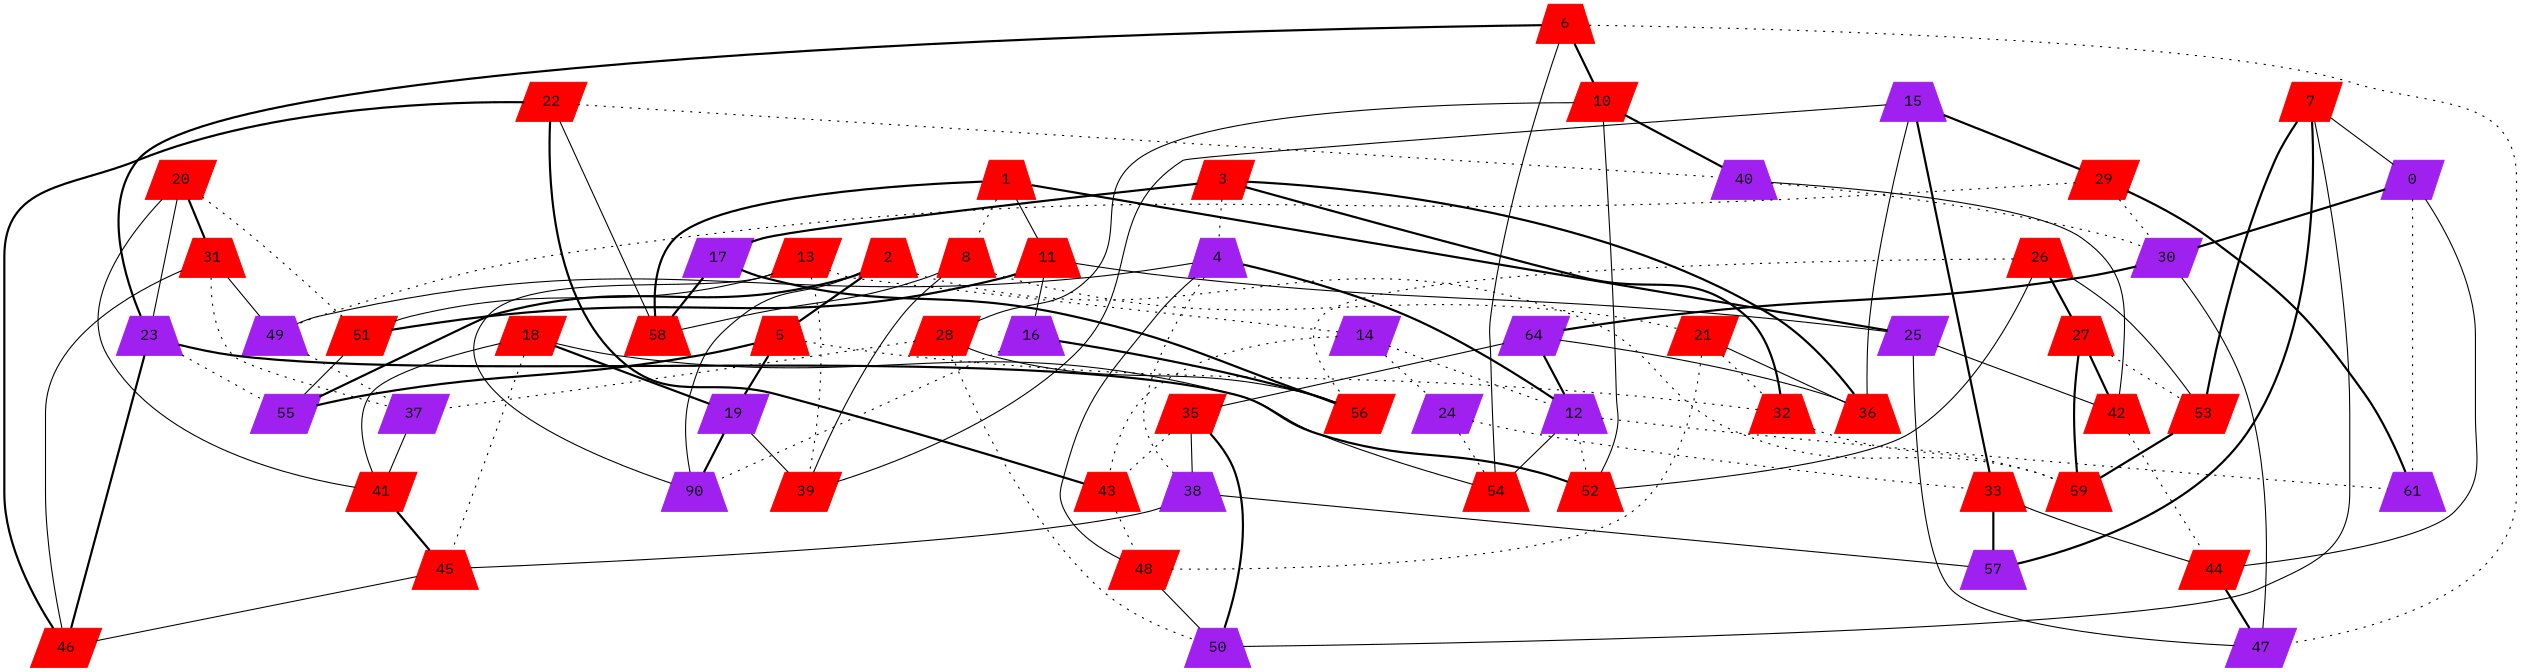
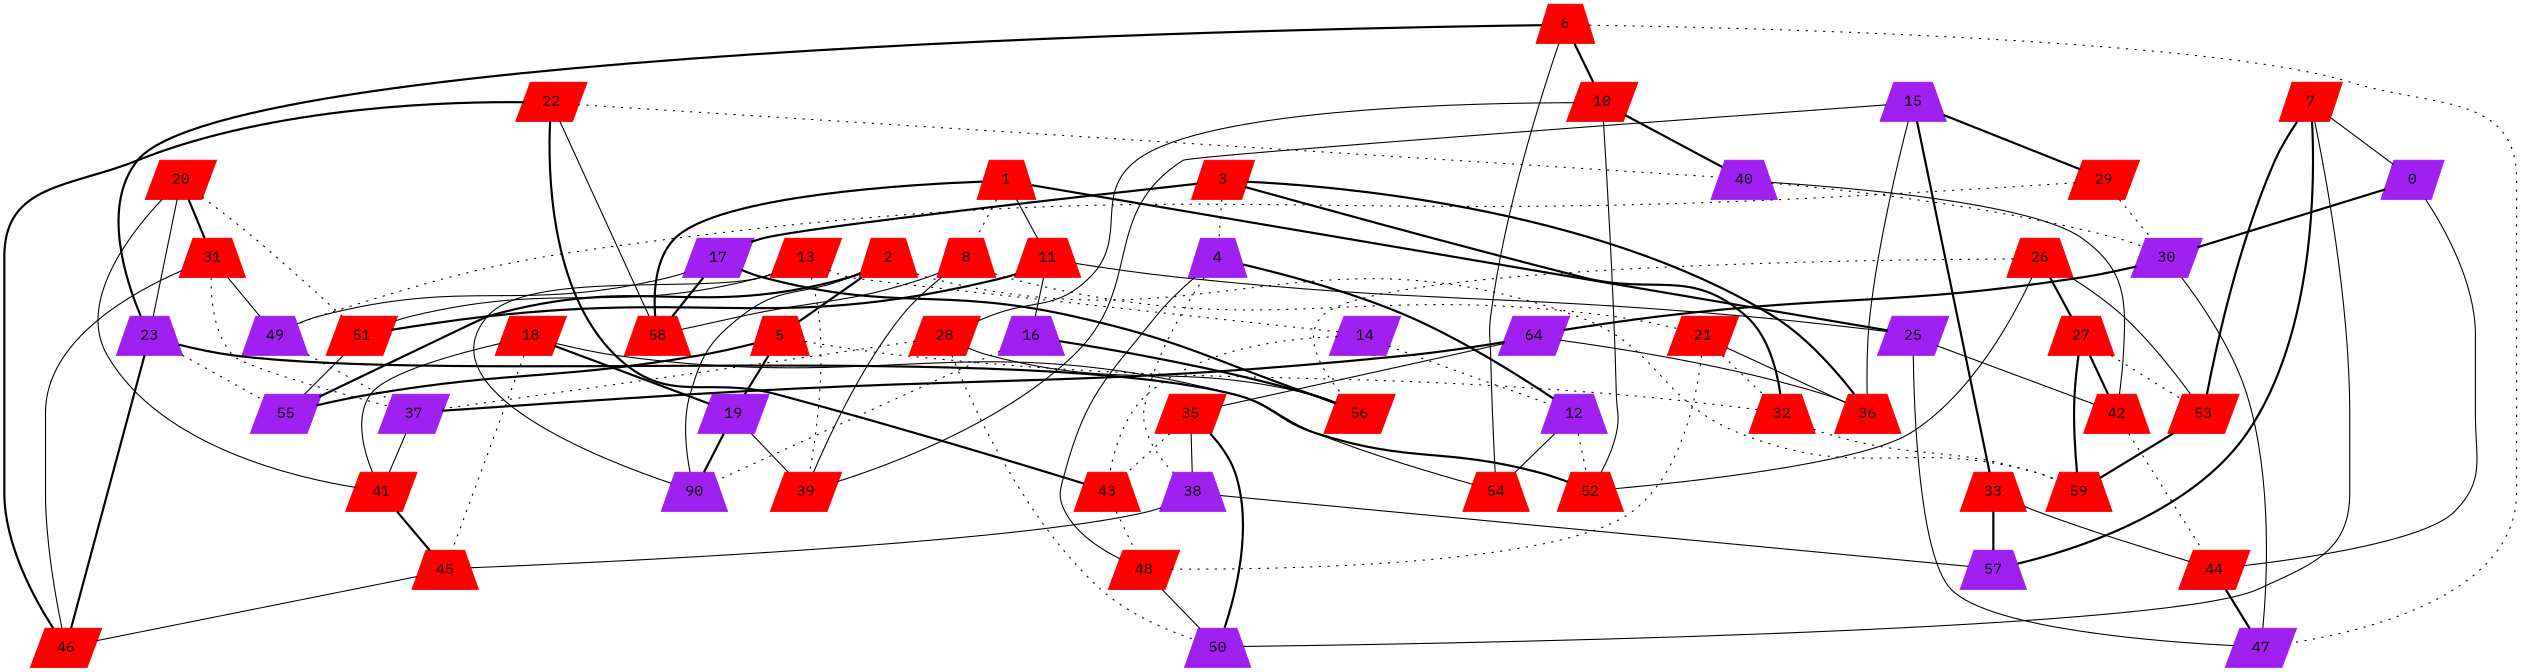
(608, 279) -> (491, 296)
(1554, 375) -> (974, 382)
(1447, 414) -> none
(2413, 492) -> none
